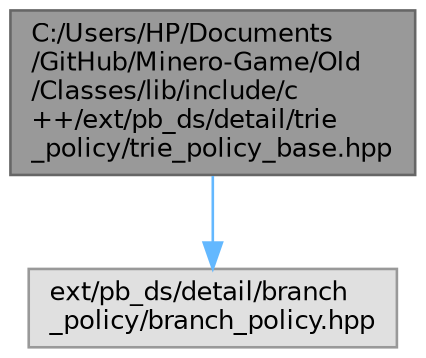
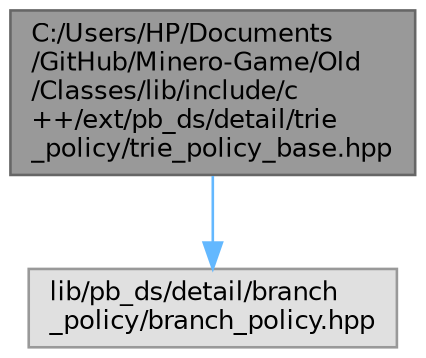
(213, 308) -> (213, 308)
